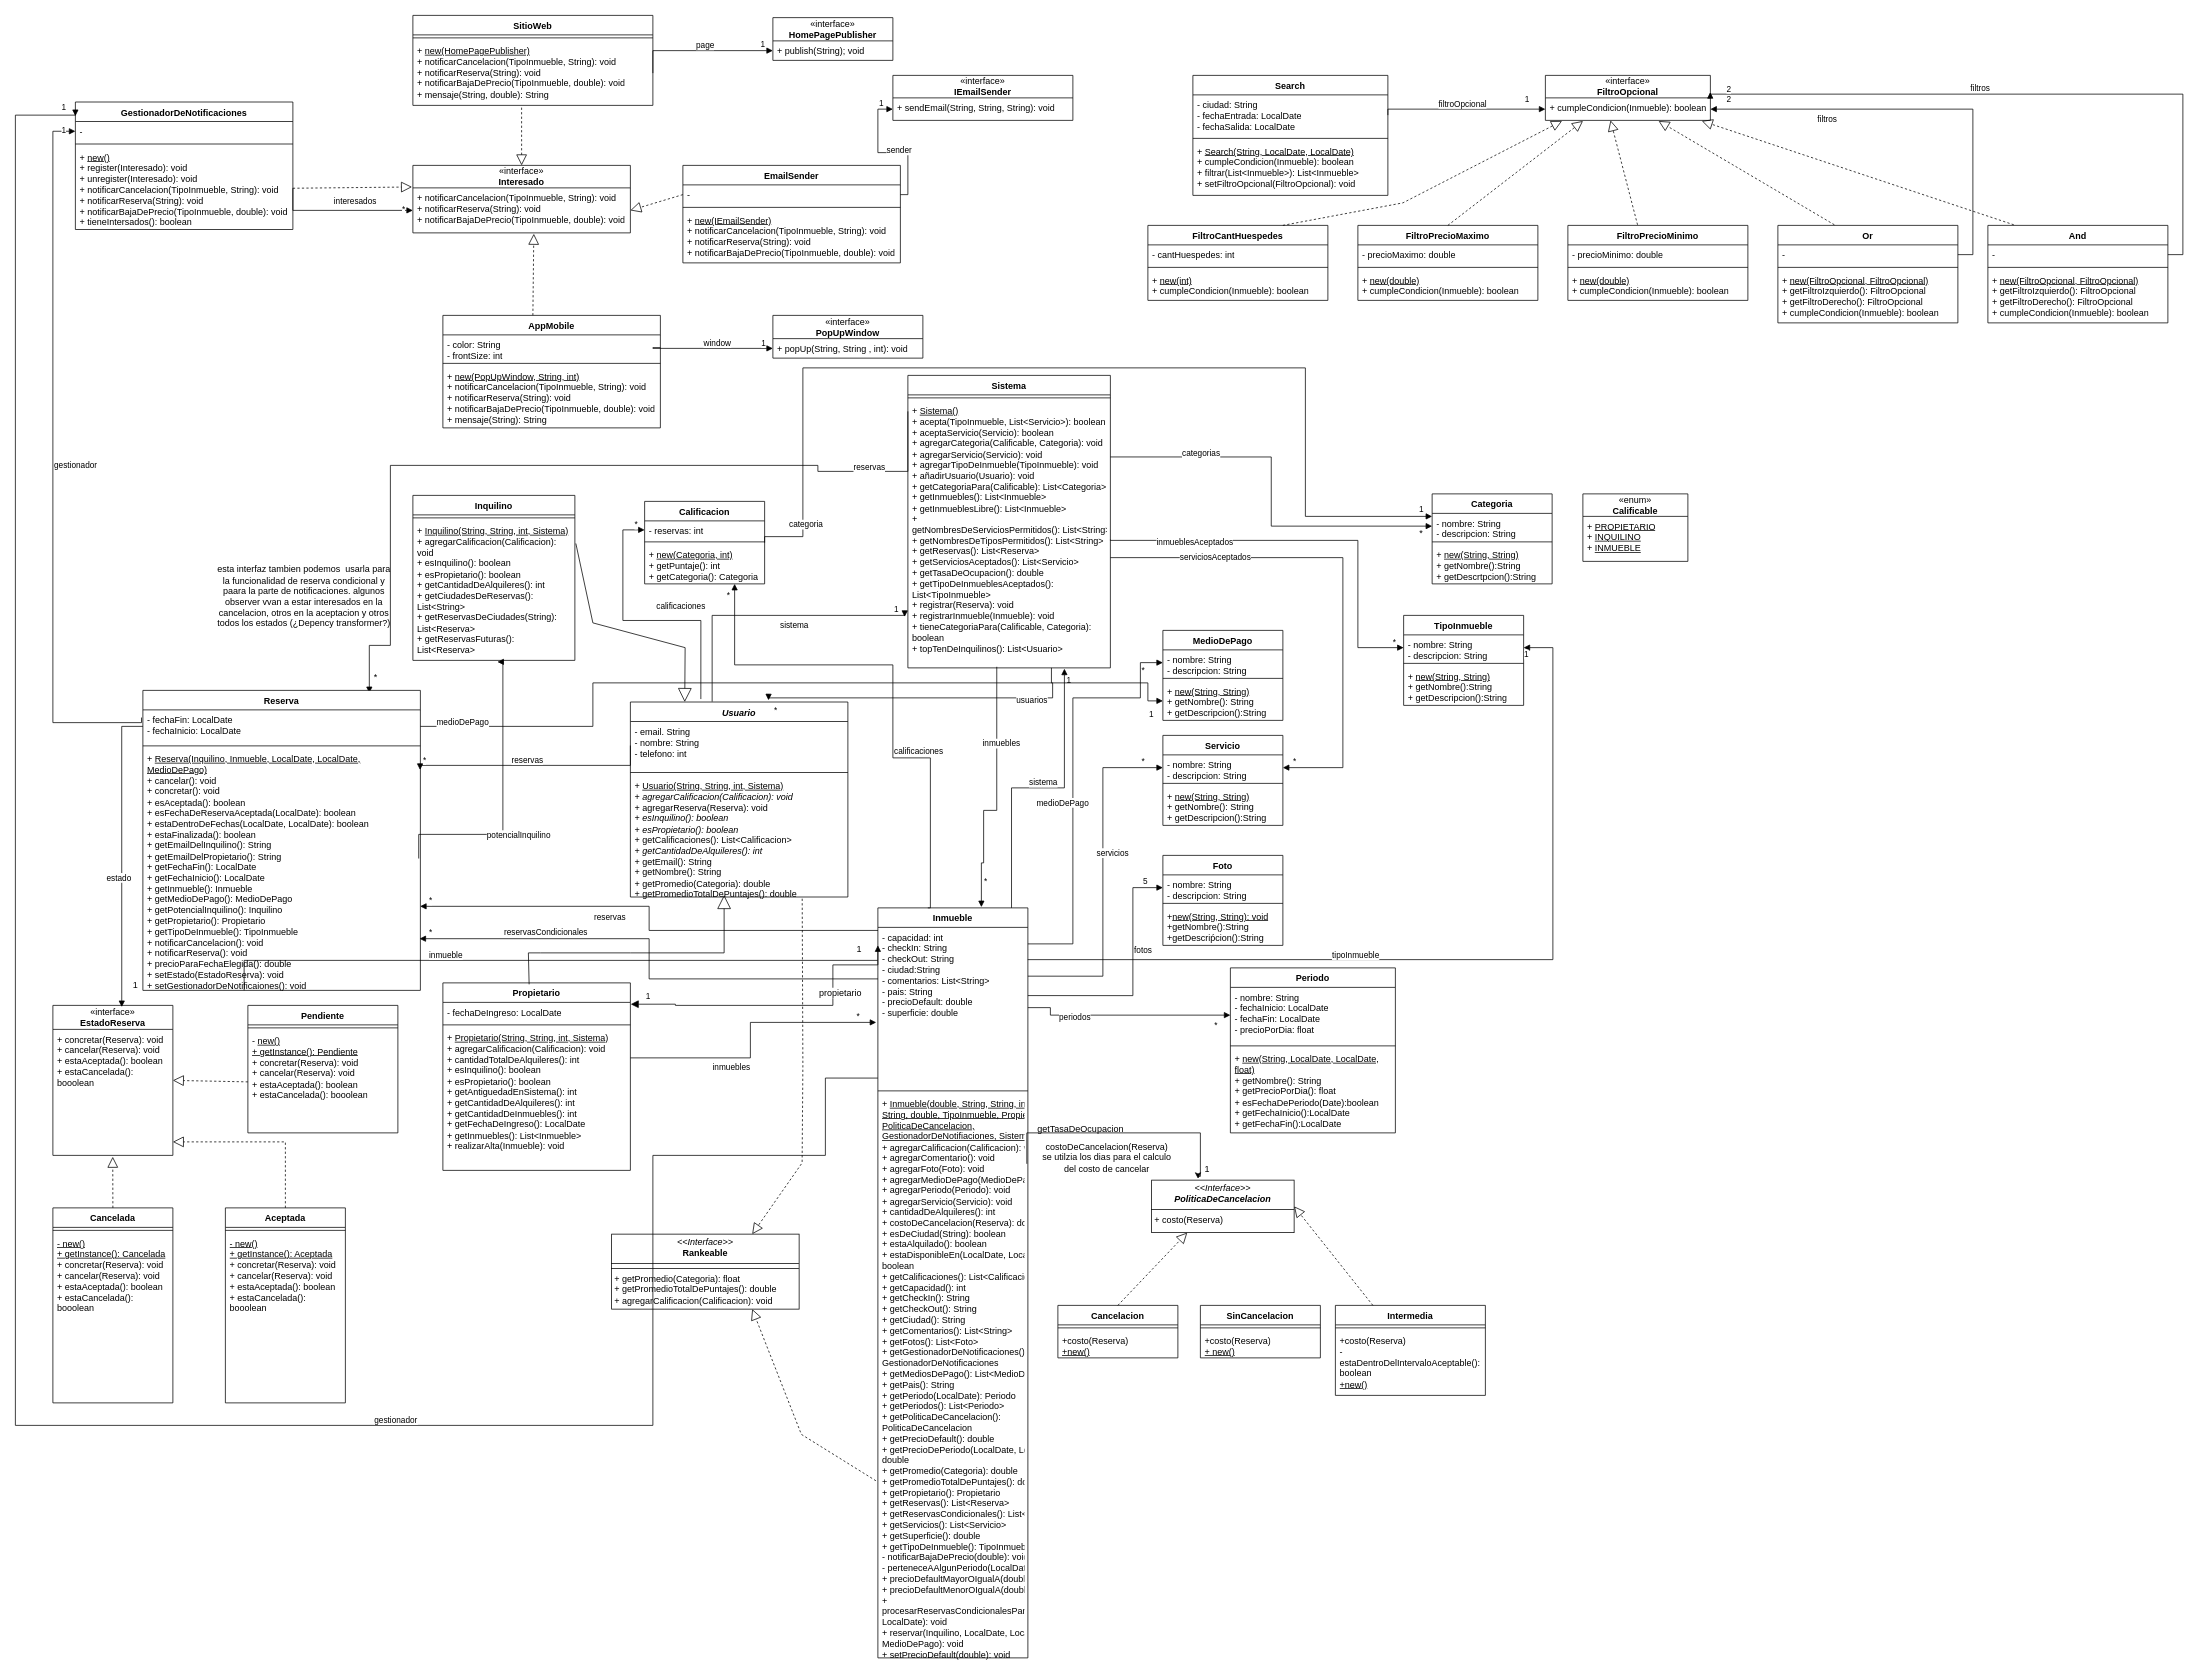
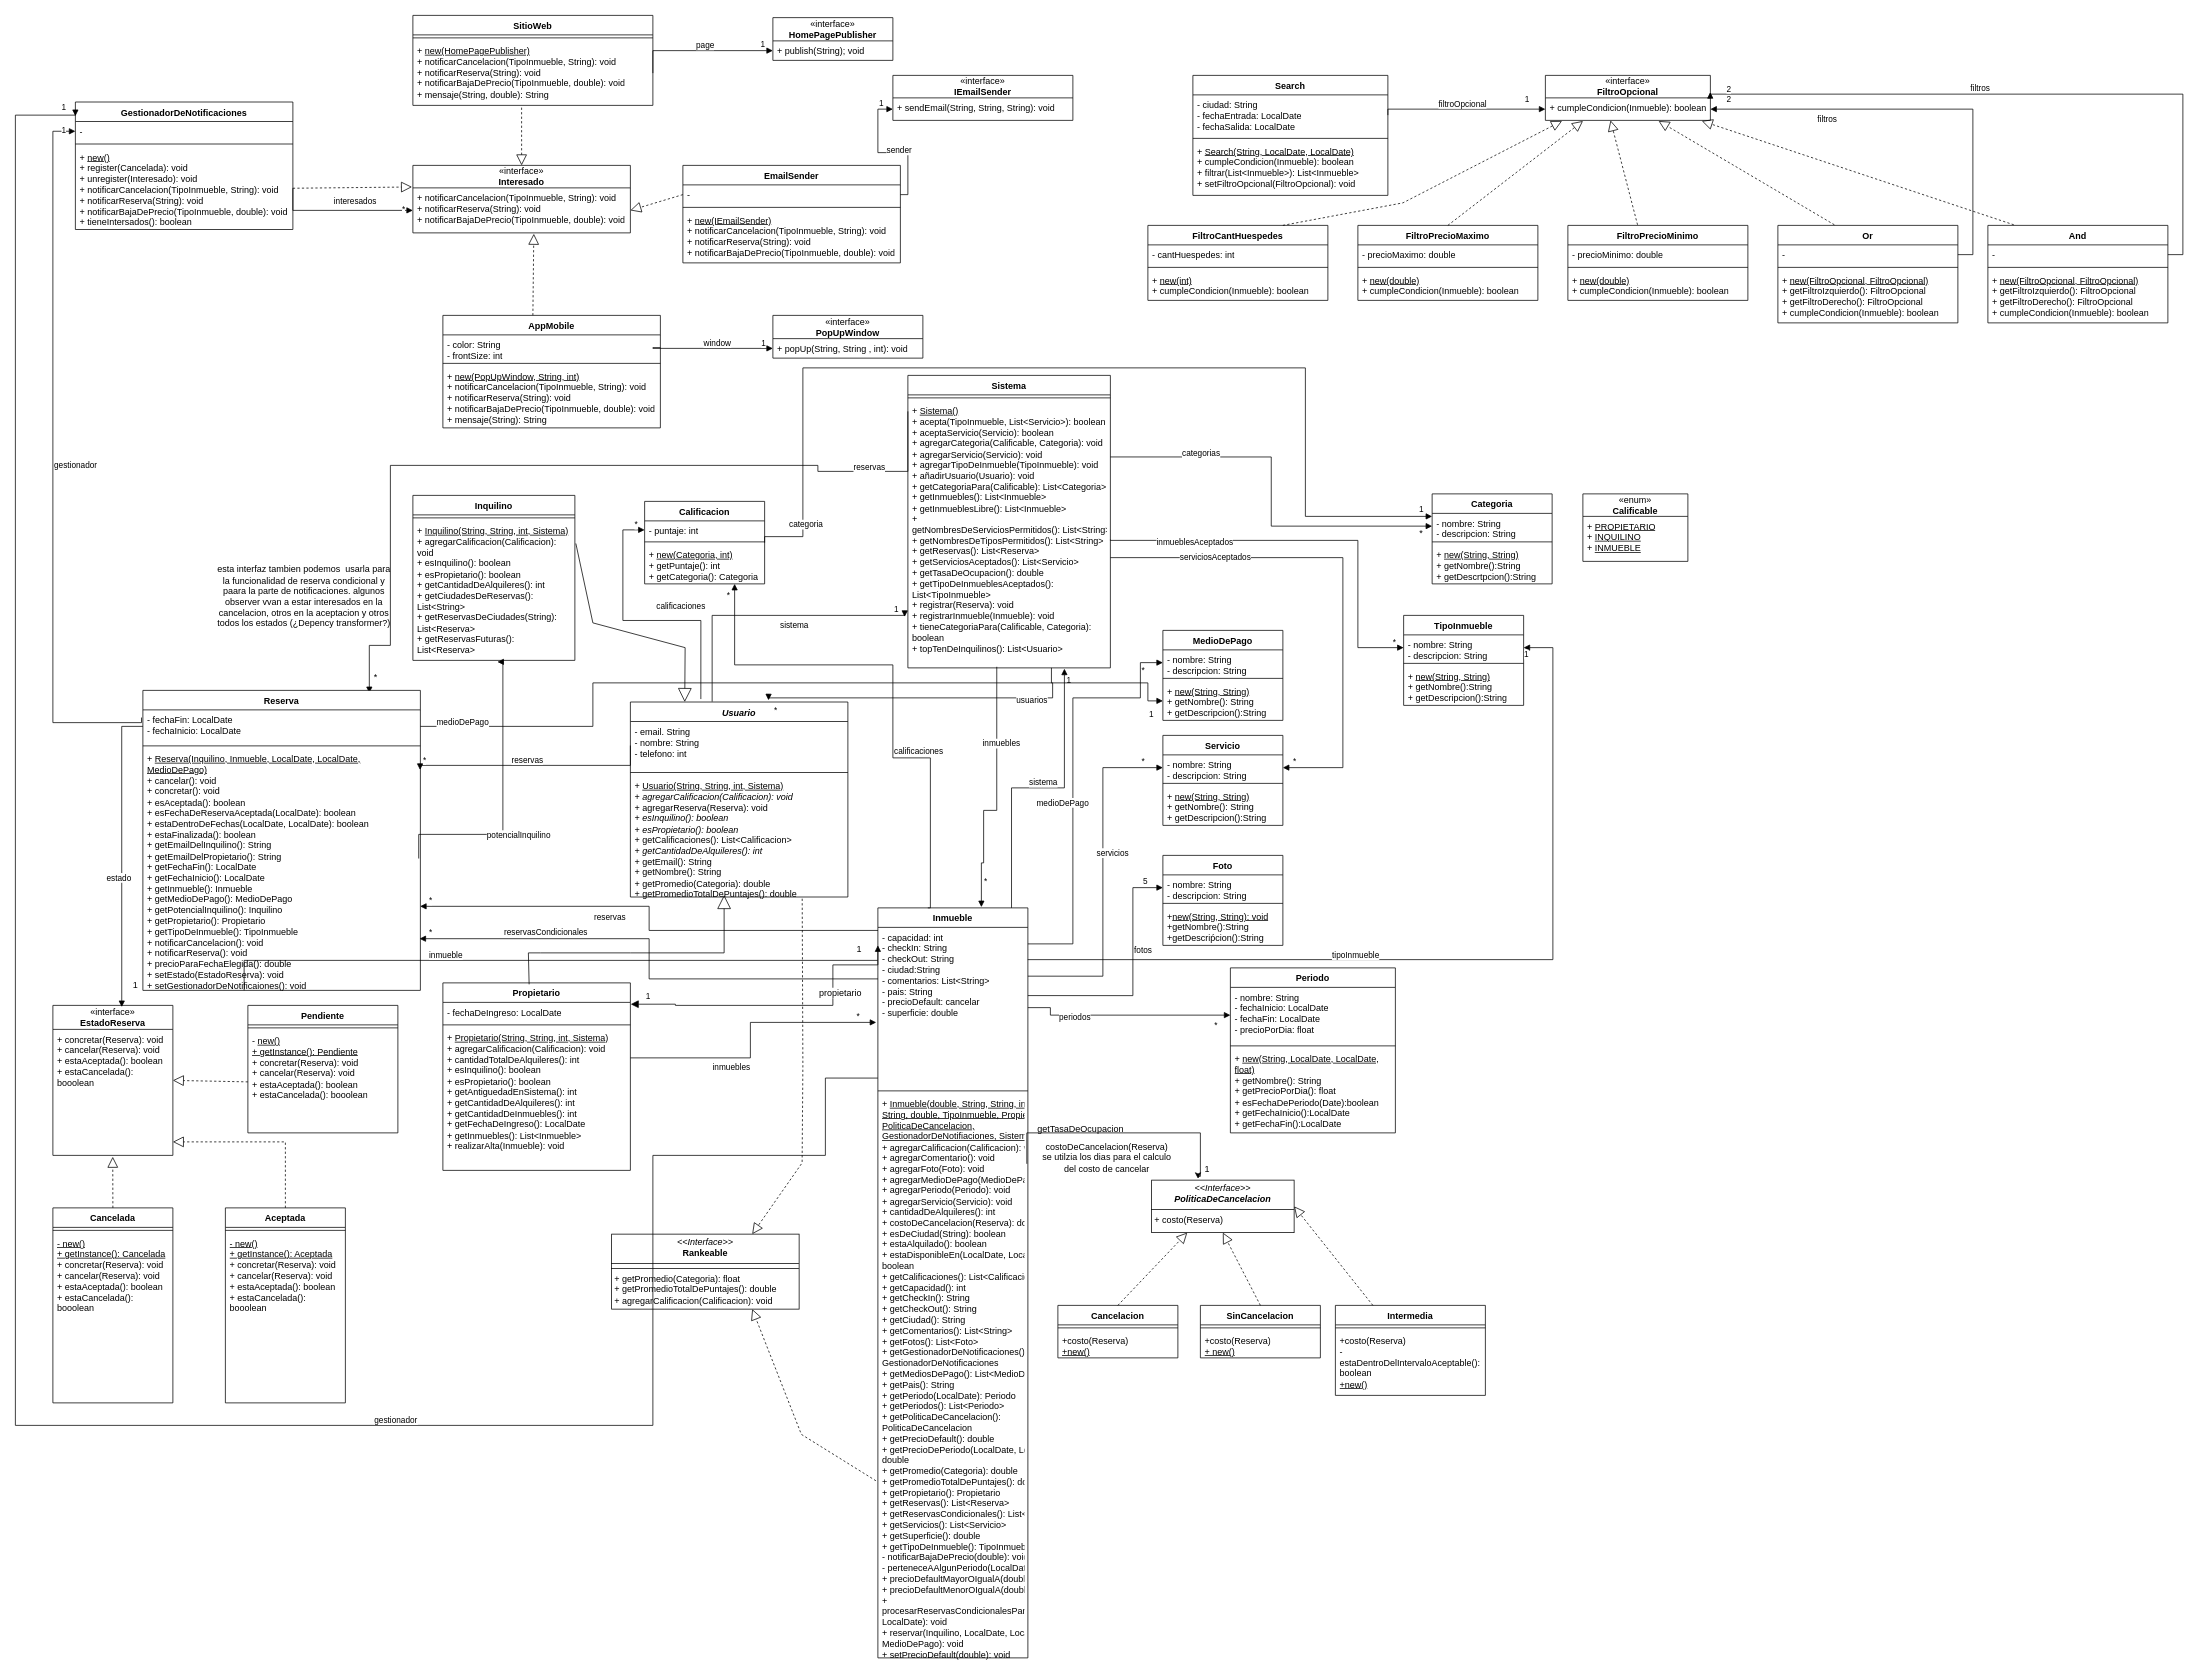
(185, 201) -> (185, 201)
(682, 532) -> (680, 532)
(943, 976) -> (943, 976)
none -> (1244, 1274)
